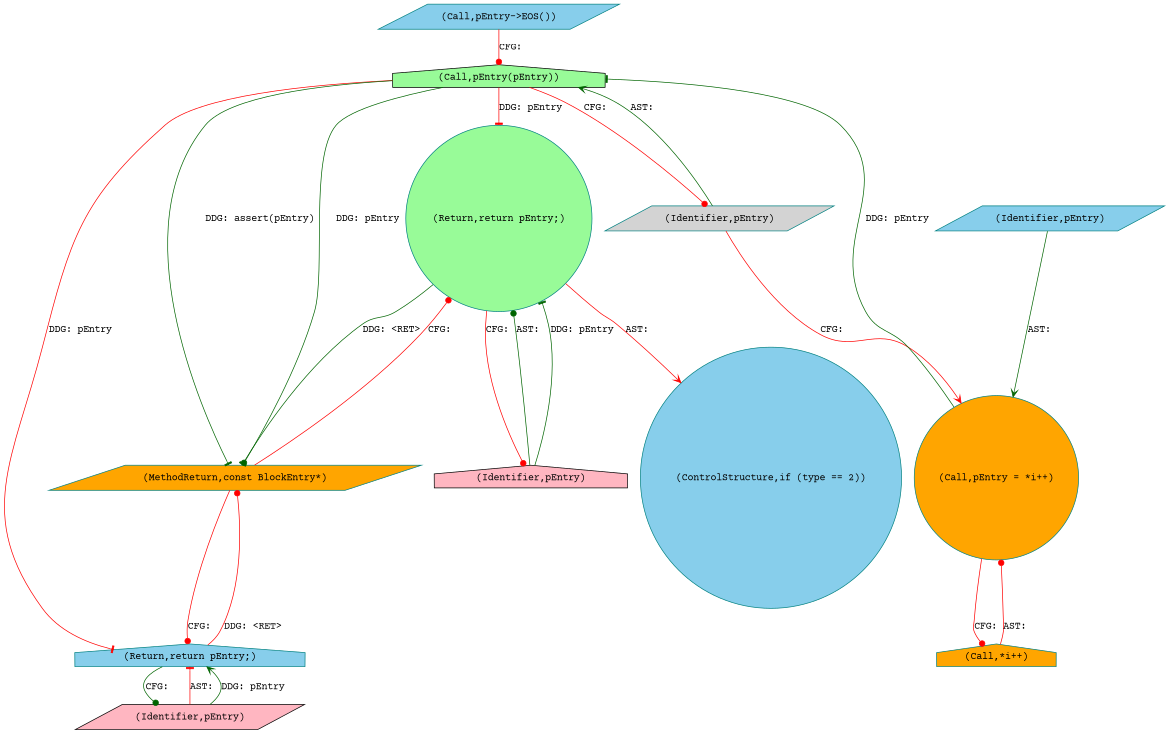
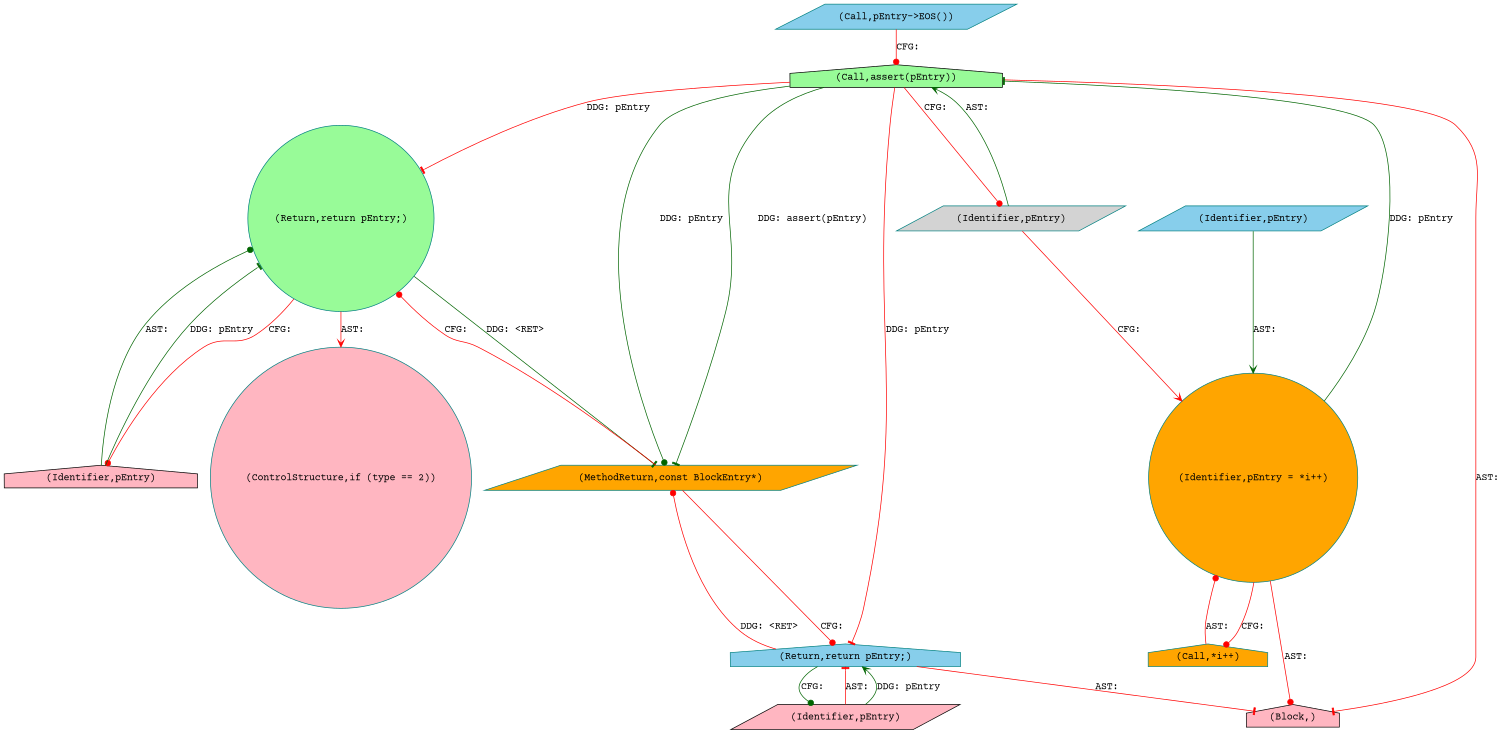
(499, 77) -> (896, 77)
(771, 478) -> (341, 478)
(996, 478) -> (1253, 478)
none -> (1293, 717)
